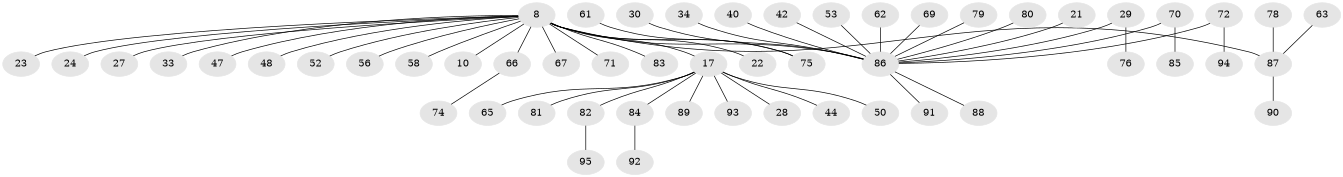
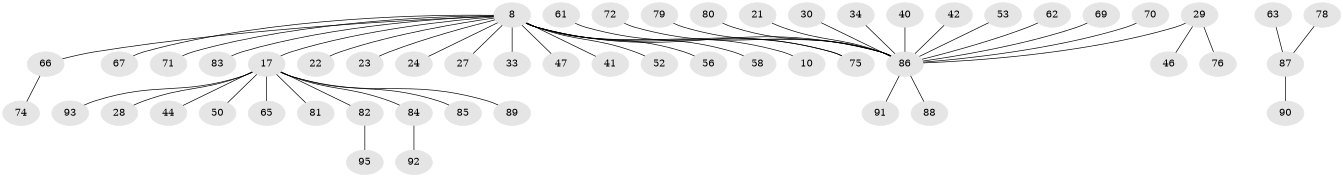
(887, 42) -> none
(1175, 43) -> (408, 93)
(267, 64) -> (610, 64)
none -> (1169, 64)
(1224, 64) -> none
